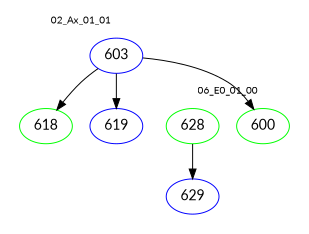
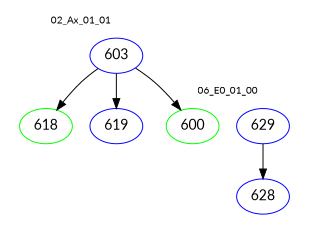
(193, 126) -> (263, 197)
(193, 157) -> (263, 157)
